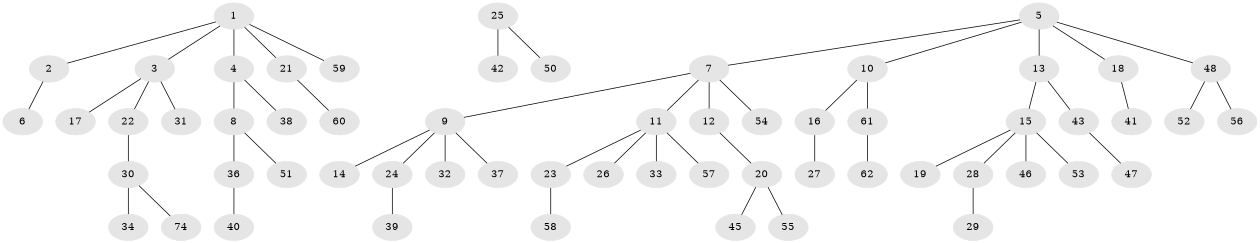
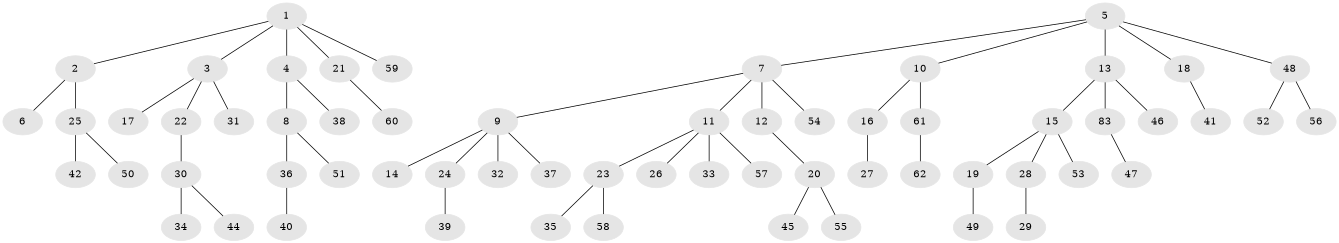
none -> (76, 95)
(1079, 122) -> (1105, 122)
(1026, 148) -> (1131, 95)
(181, 227) -> (234, 227)
none -> (551, 227)
none -> (973, 227)
